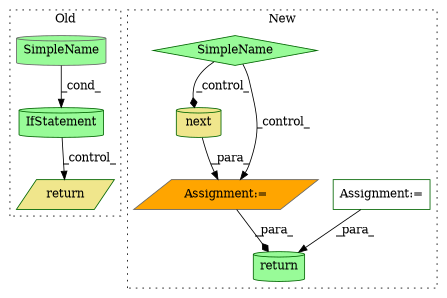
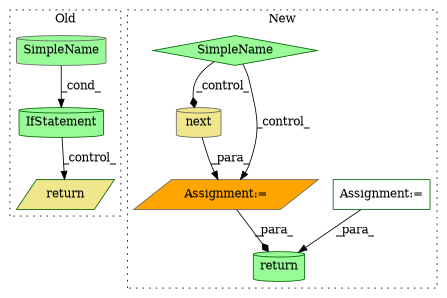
(199, 123) -> (199, 123)
